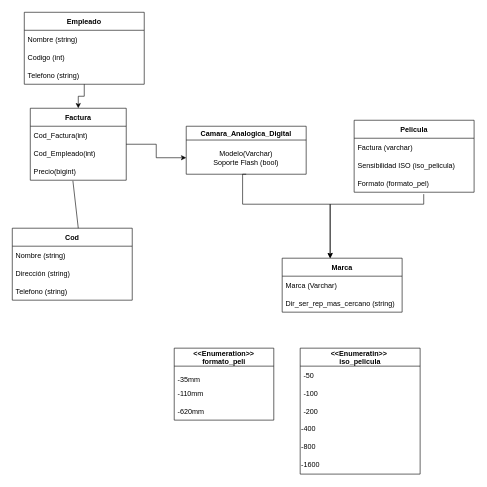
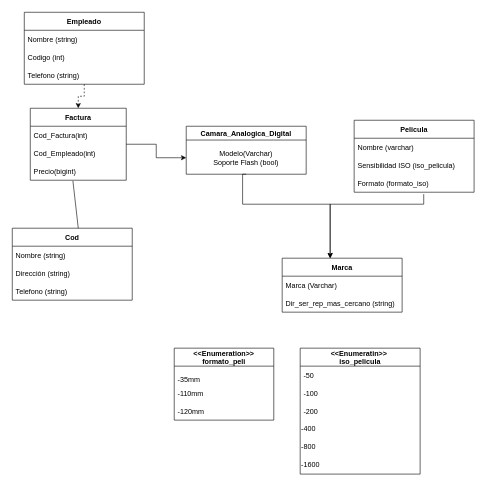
(82, 96) -> (82, 96)
(391, 148) -> (389, 148)
(398, 184) -> (398, 184)
(190, 412) -> (190, 412)
